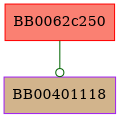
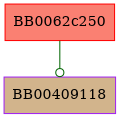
(60, 95) -> (60, 95)
